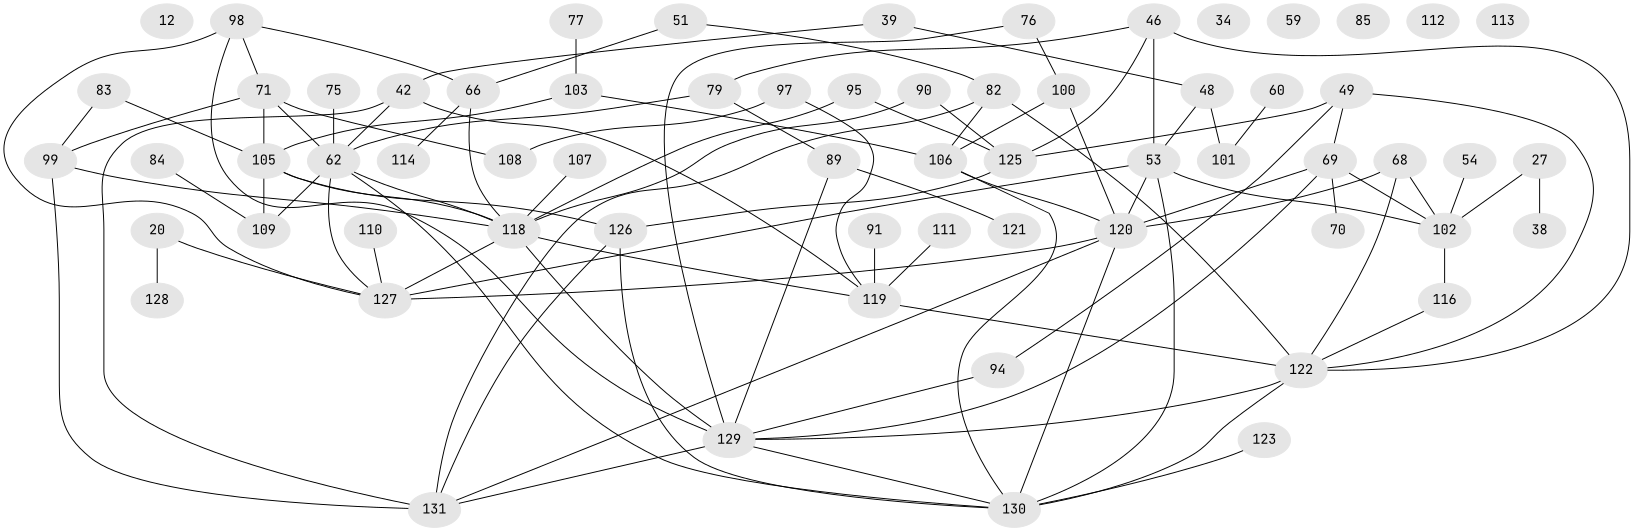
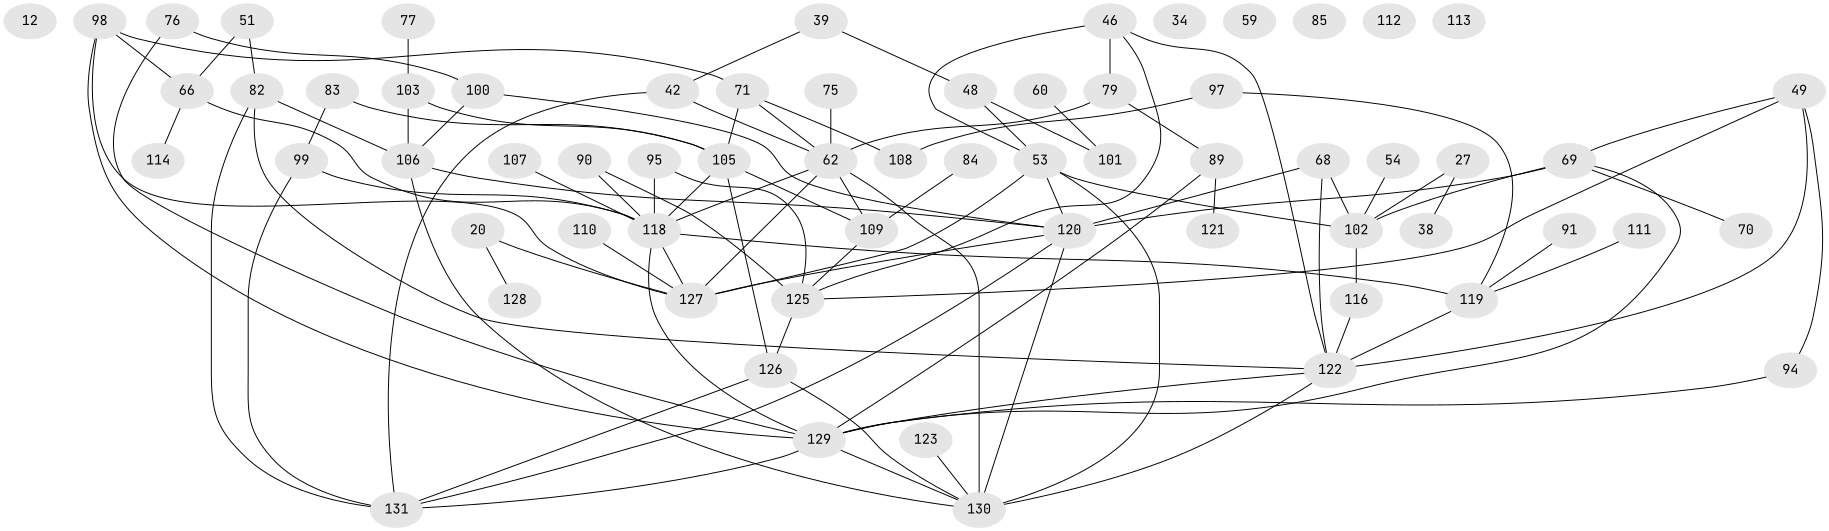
(176, 116) -> none
(644, 156) -> none
none -> (843, 258)
